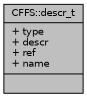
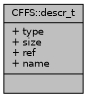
(30, 43) -> (27, 43)
